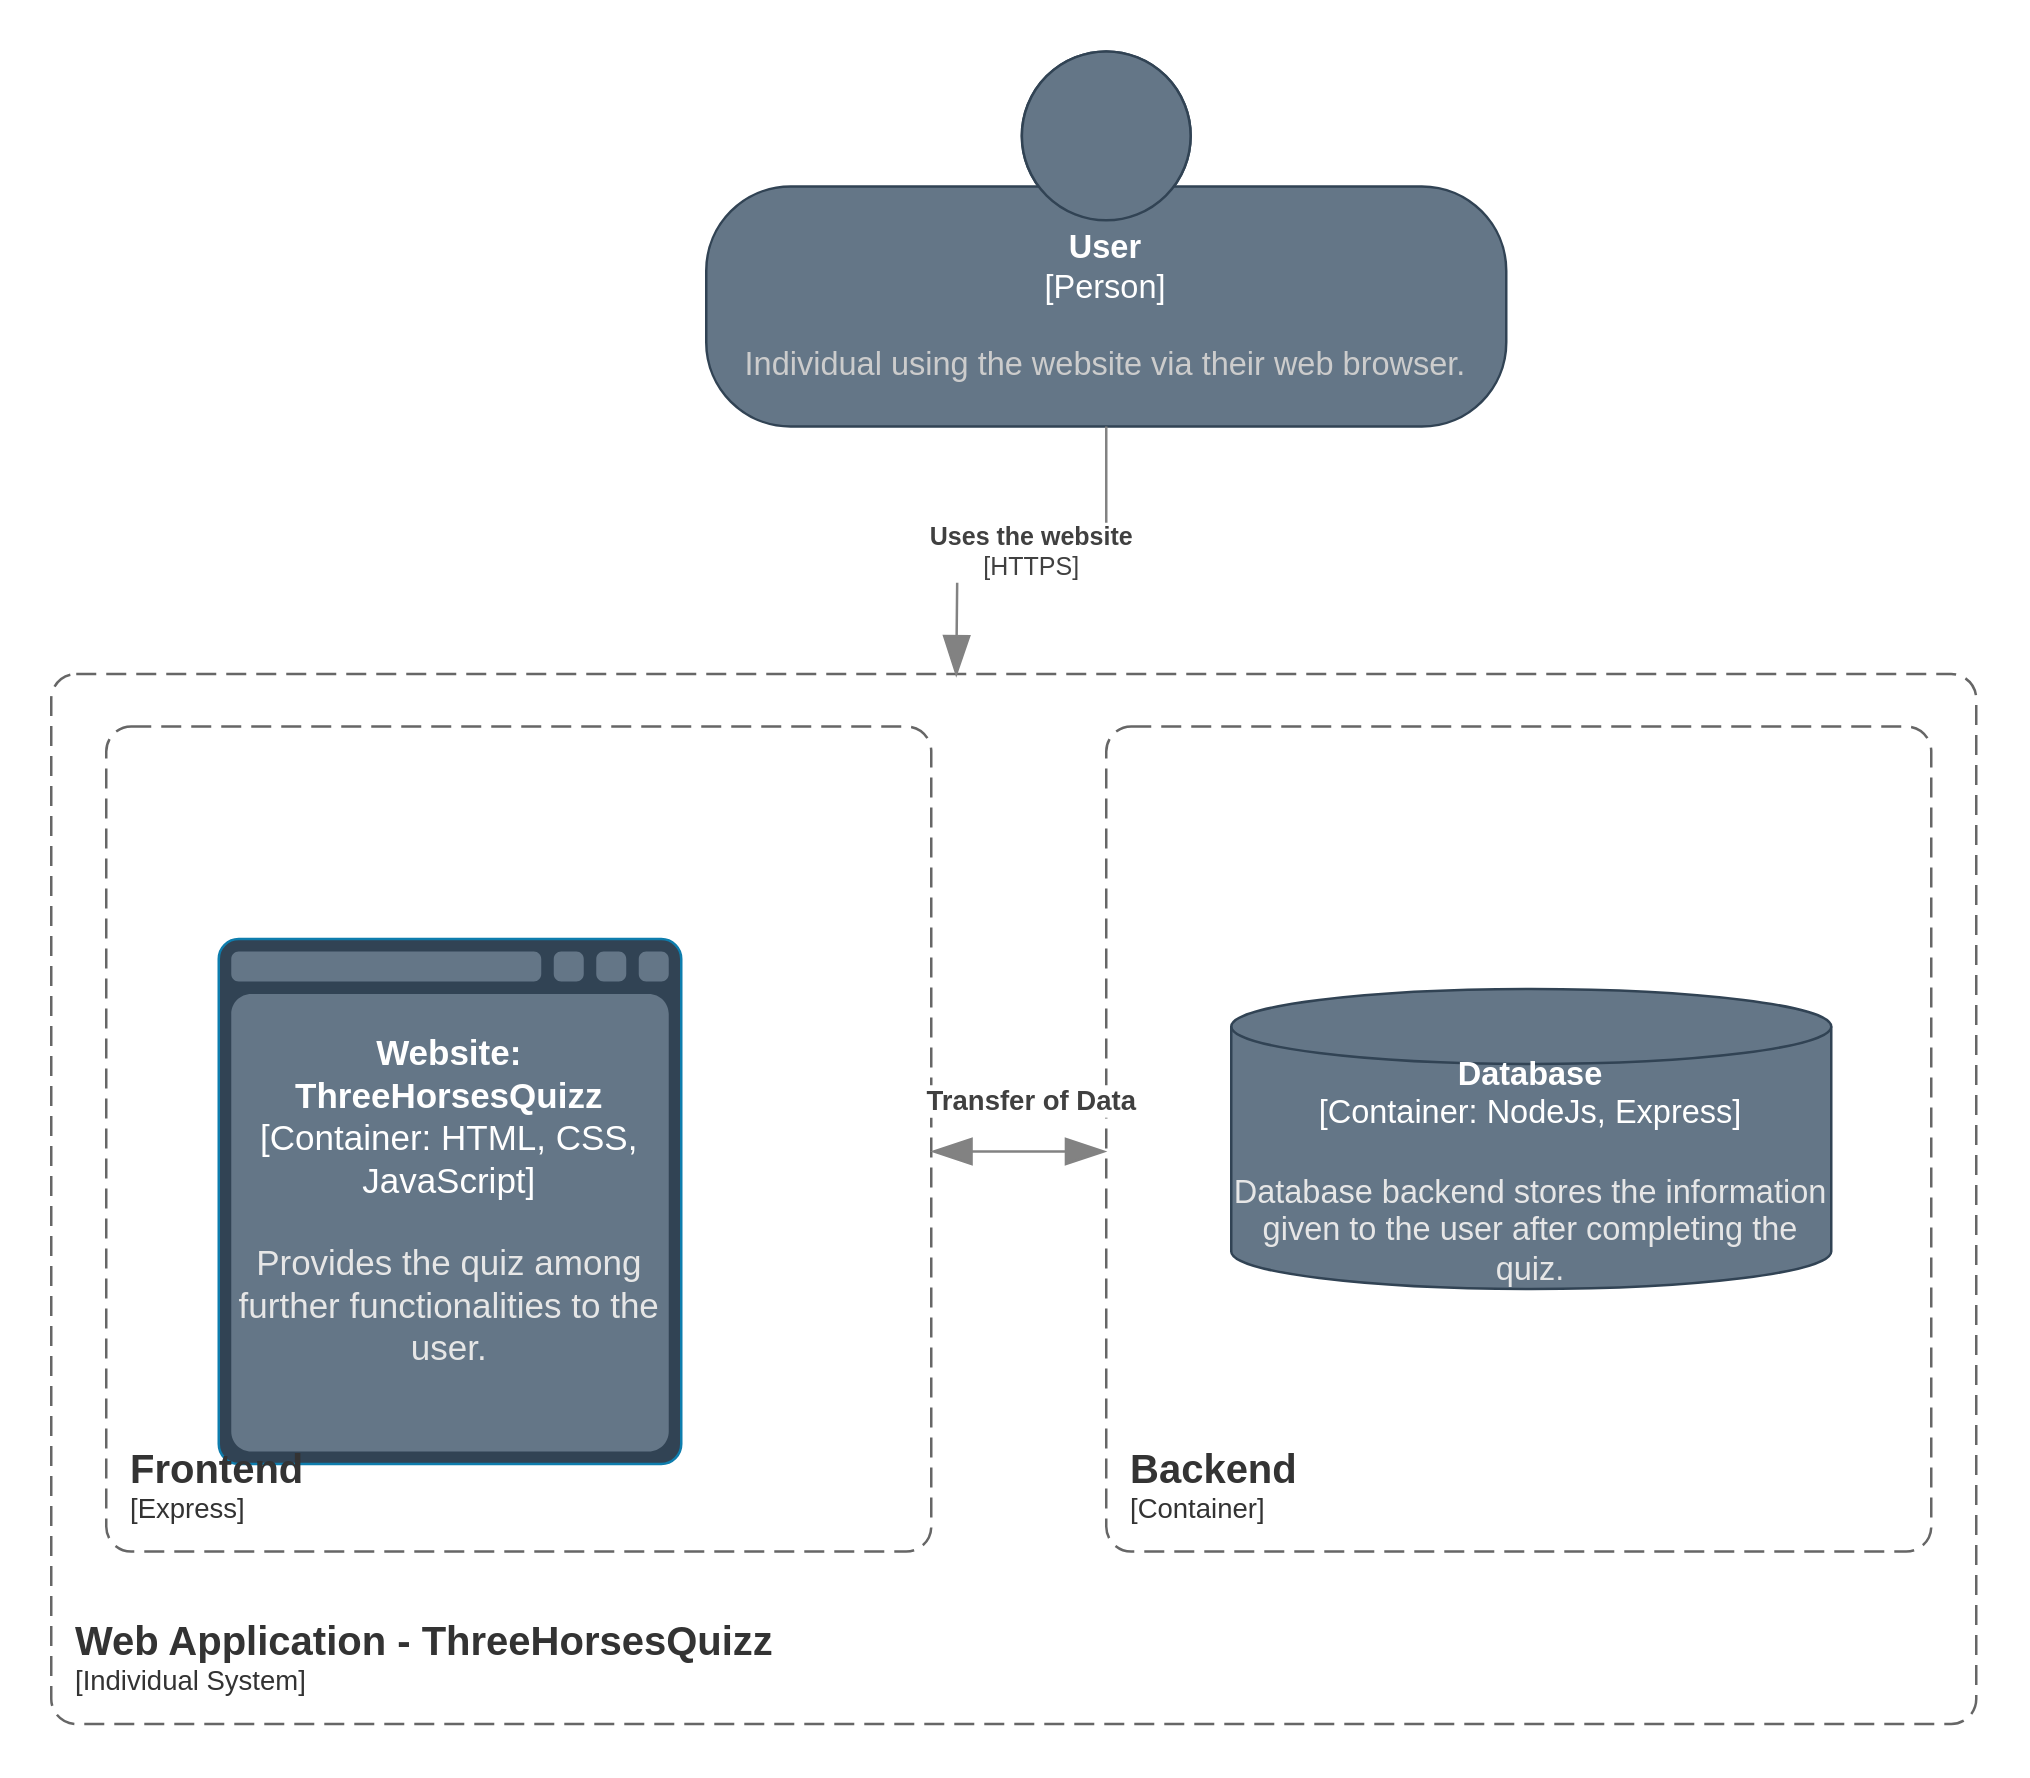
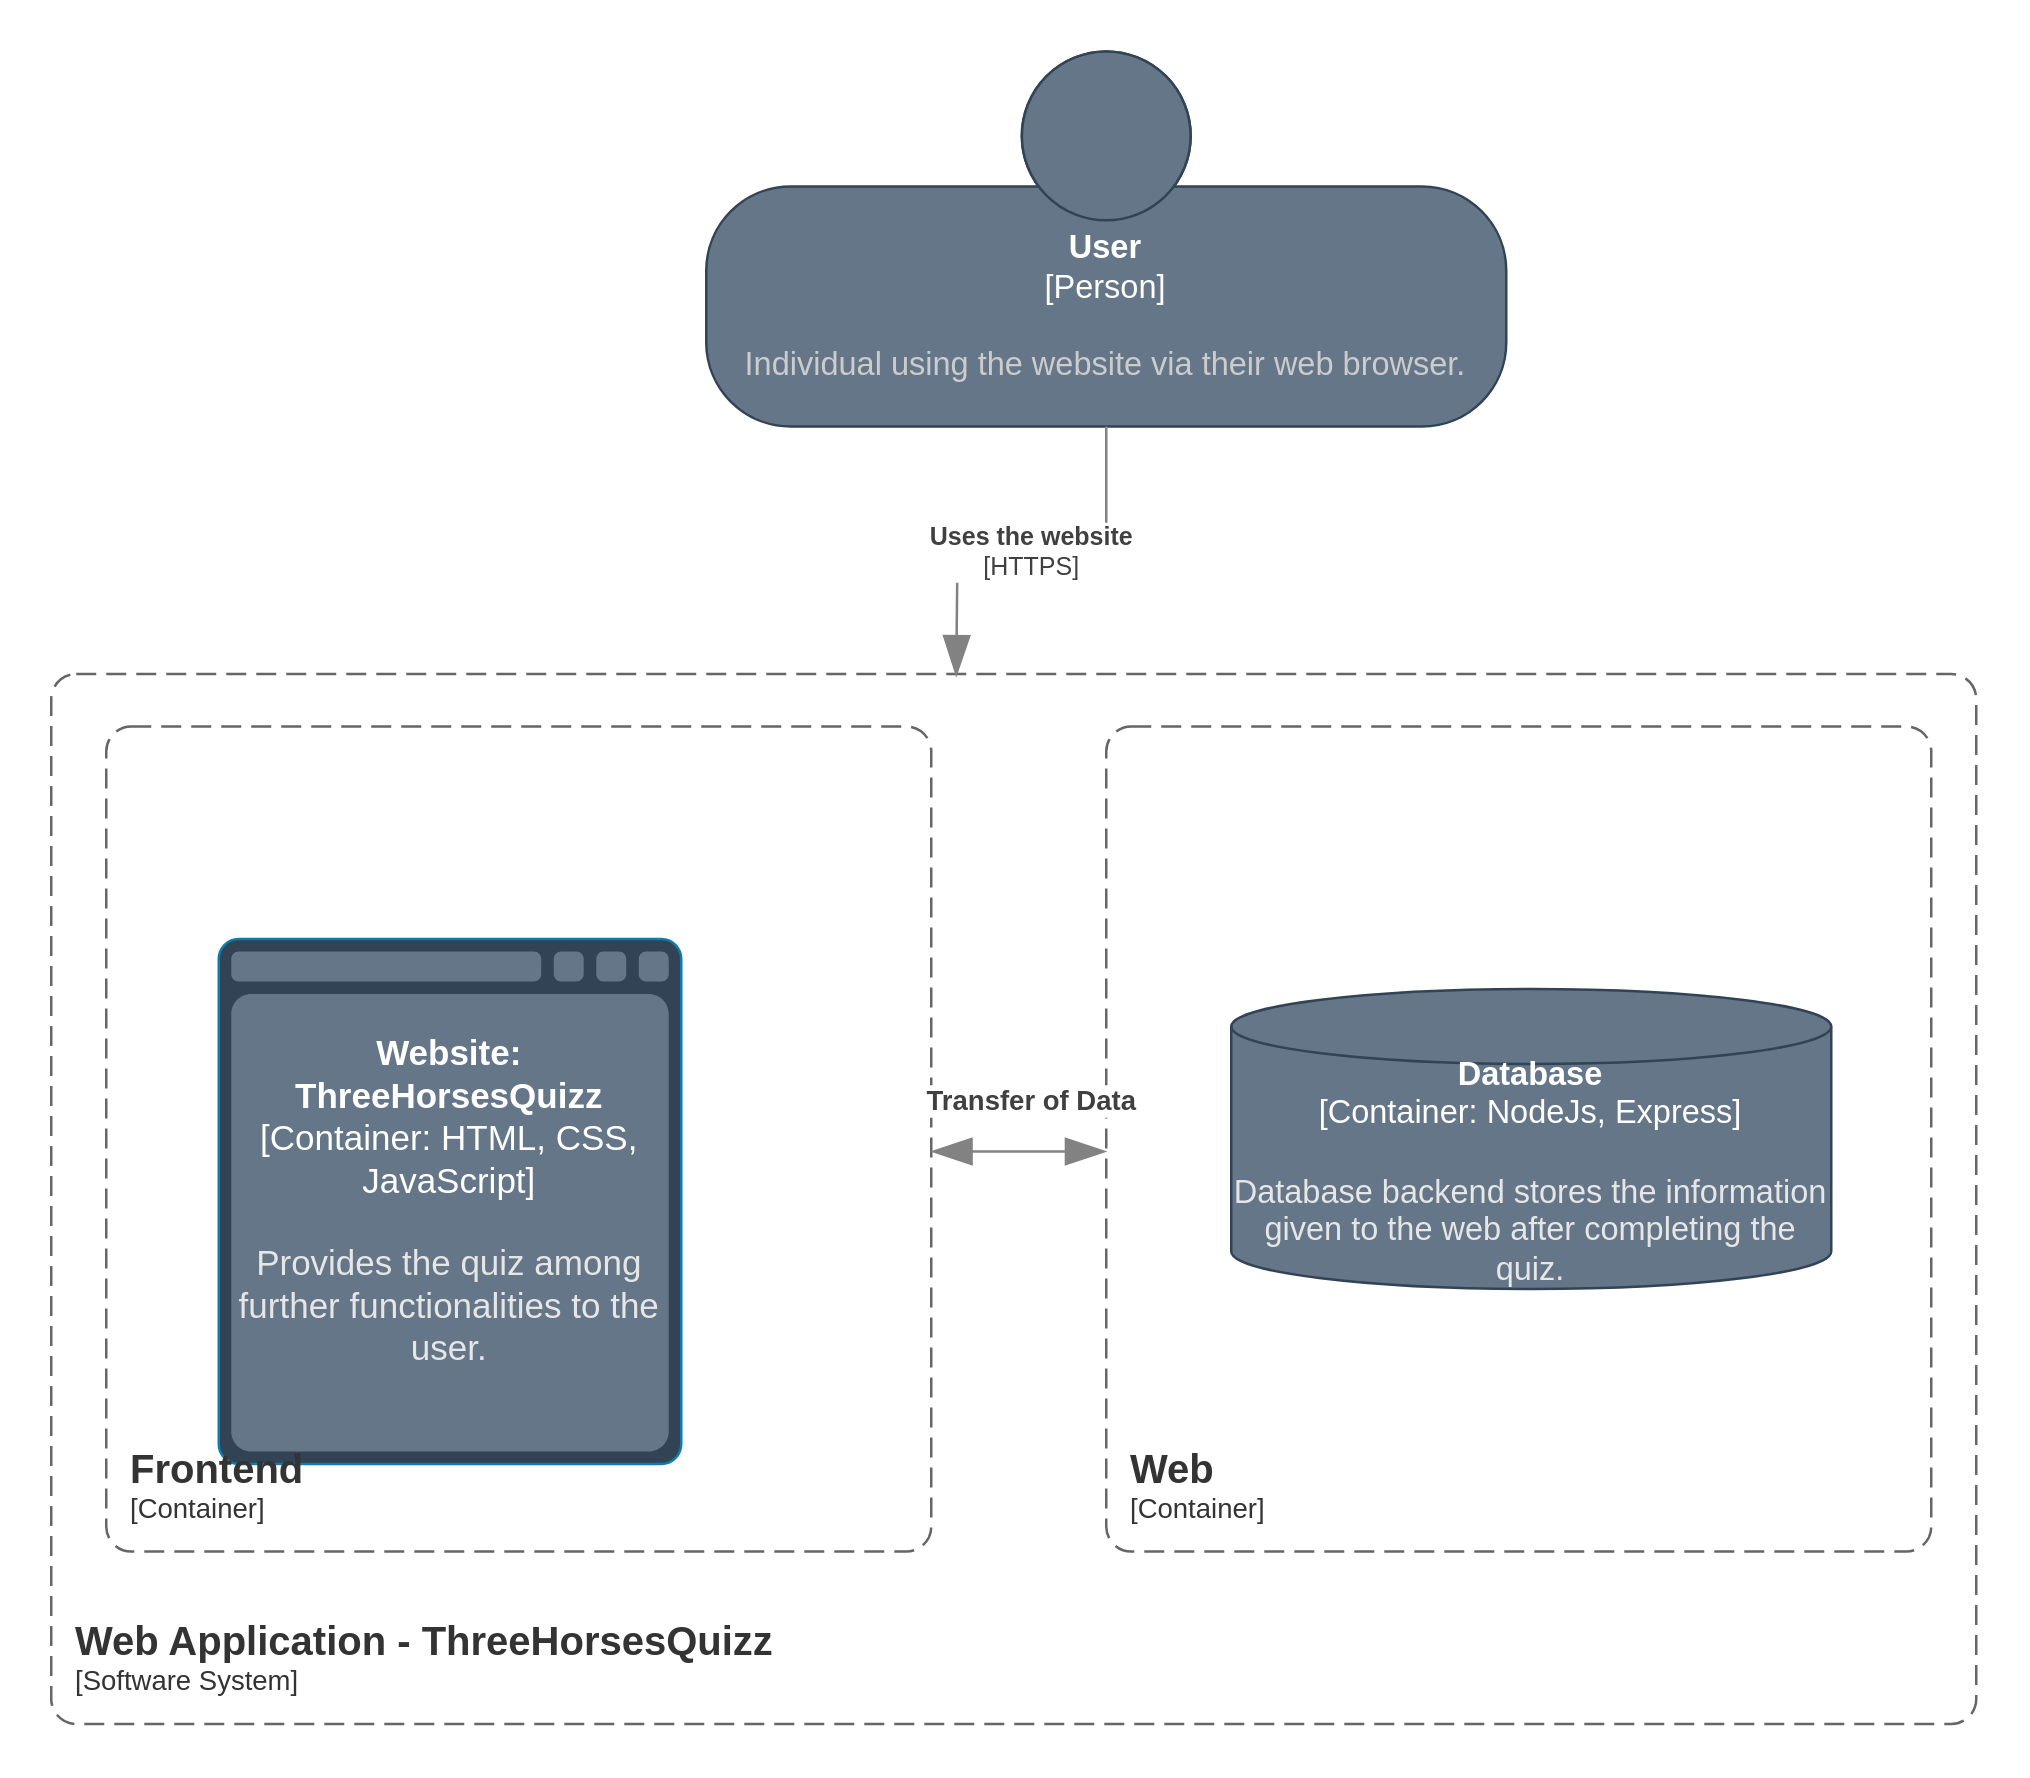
(1531, 1171) -> (1531, 1171)
(201, 1491) -> (212, 1491)
(1212, 1491) -> (1212, 1491)
(313, 1663) -> (313, 1663)
